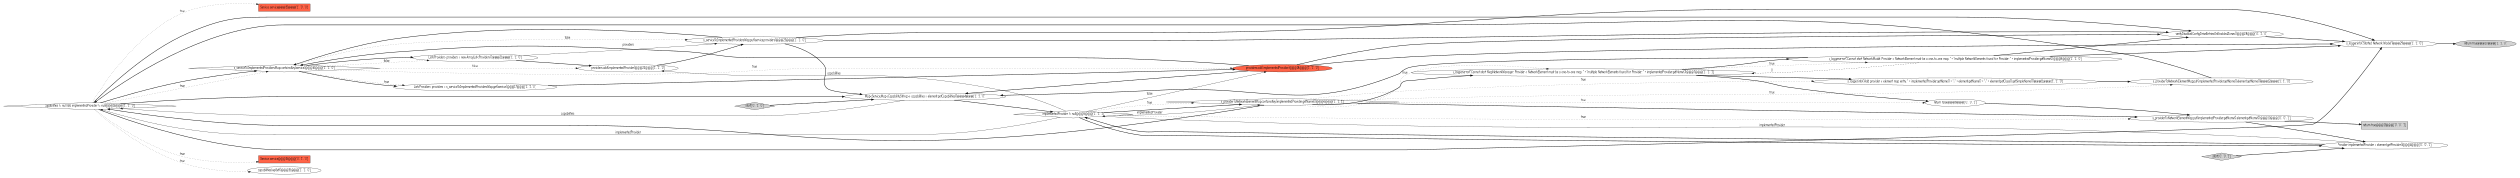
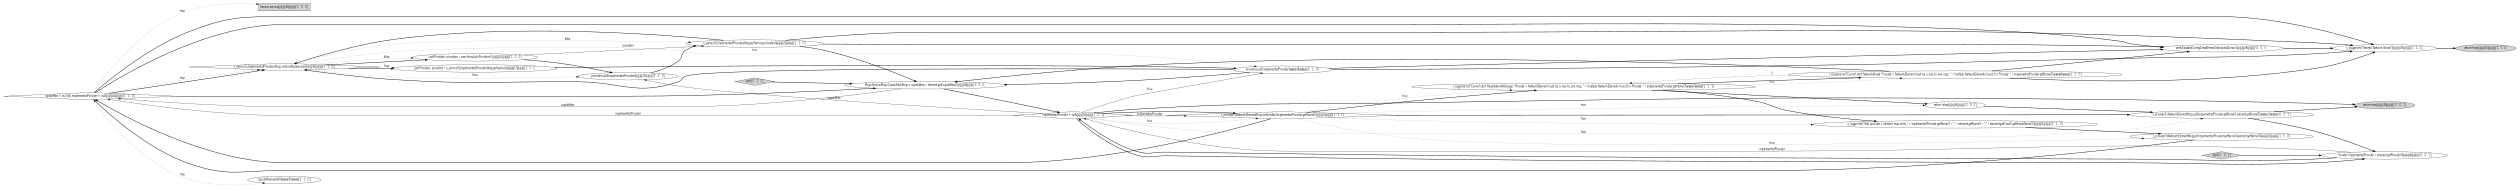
(284, 8) -> (284, 7)
(1282, 68) -> (1282, 70)
none -> (1723, 98)
(2385, 125) -> (2385, 105)
(284, 159) -> none
